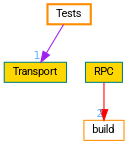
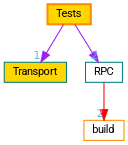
(69, 14) -> (69, 14)
none -> (84, 39)
(104, 72) -> (104, 72)
